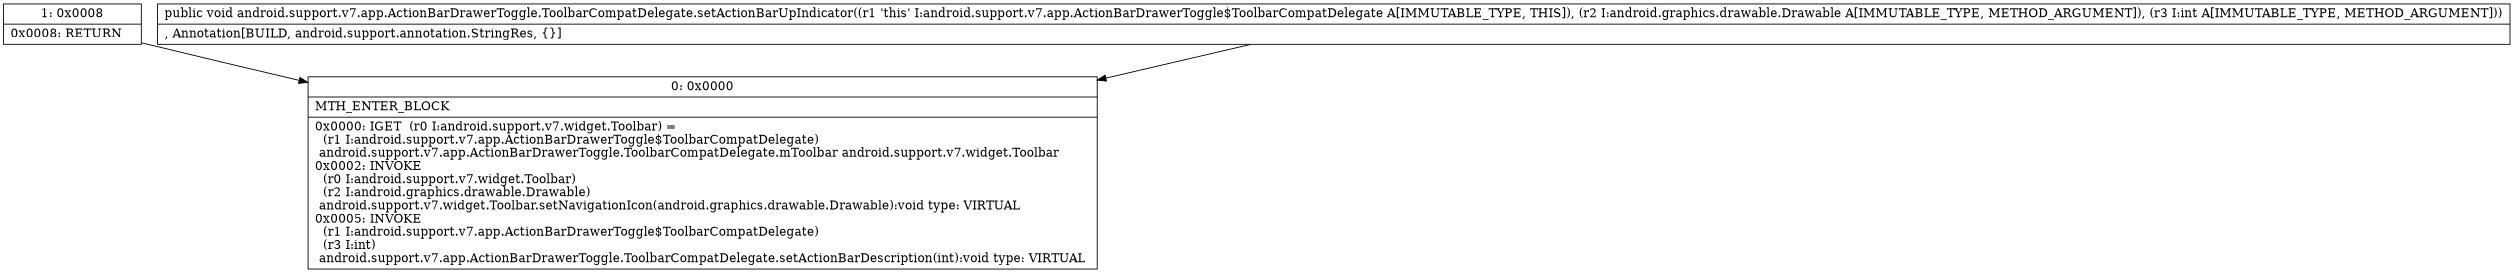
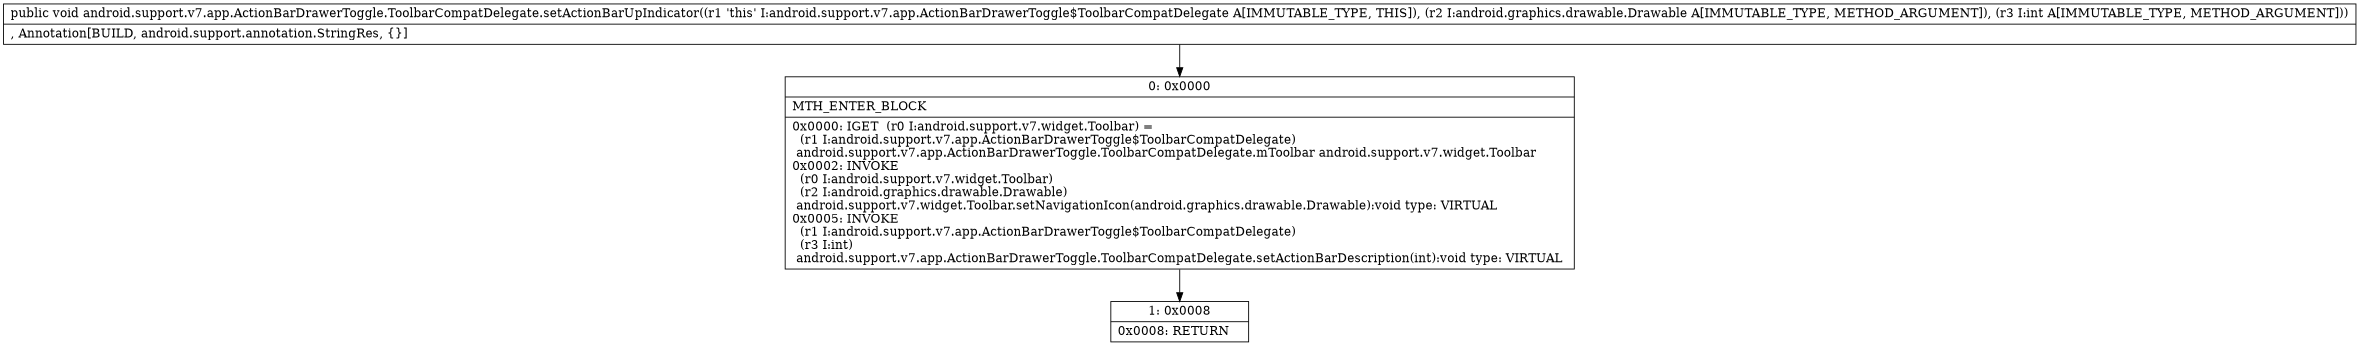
(220, 62) -> (1180, 281)
